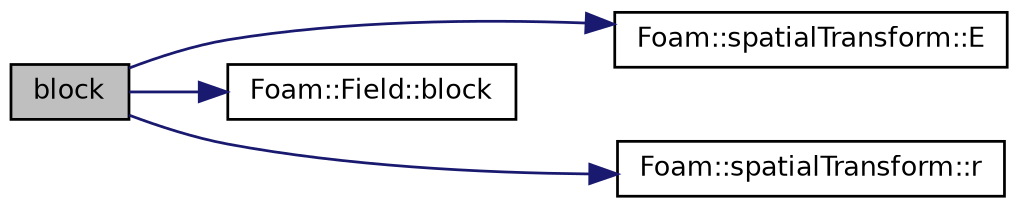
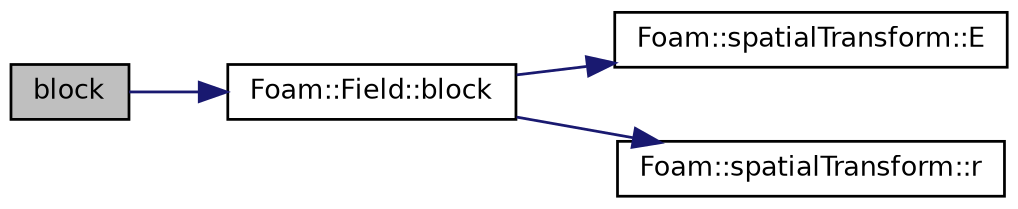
(355, 26) -> (552, 71)
(357, 162) -> (575, 127)
